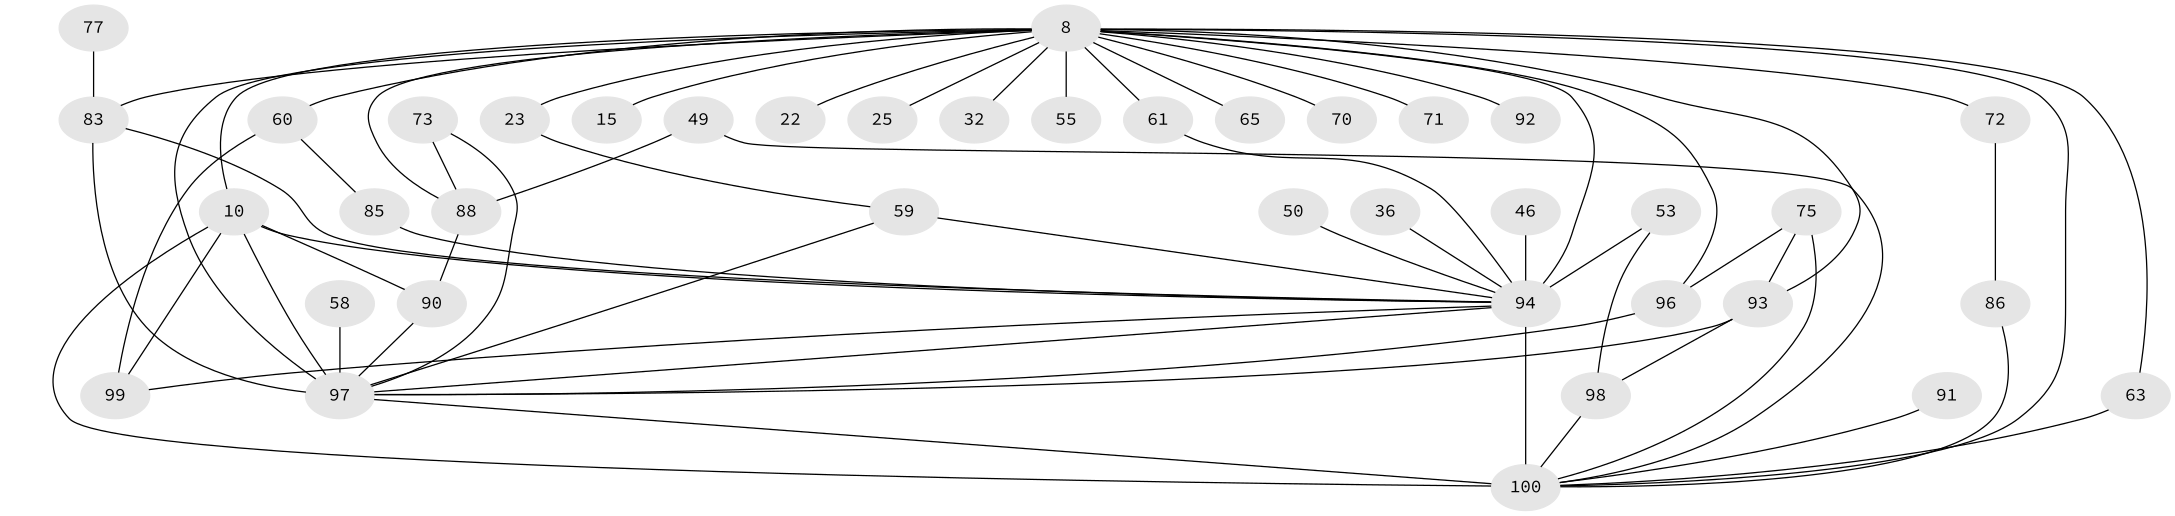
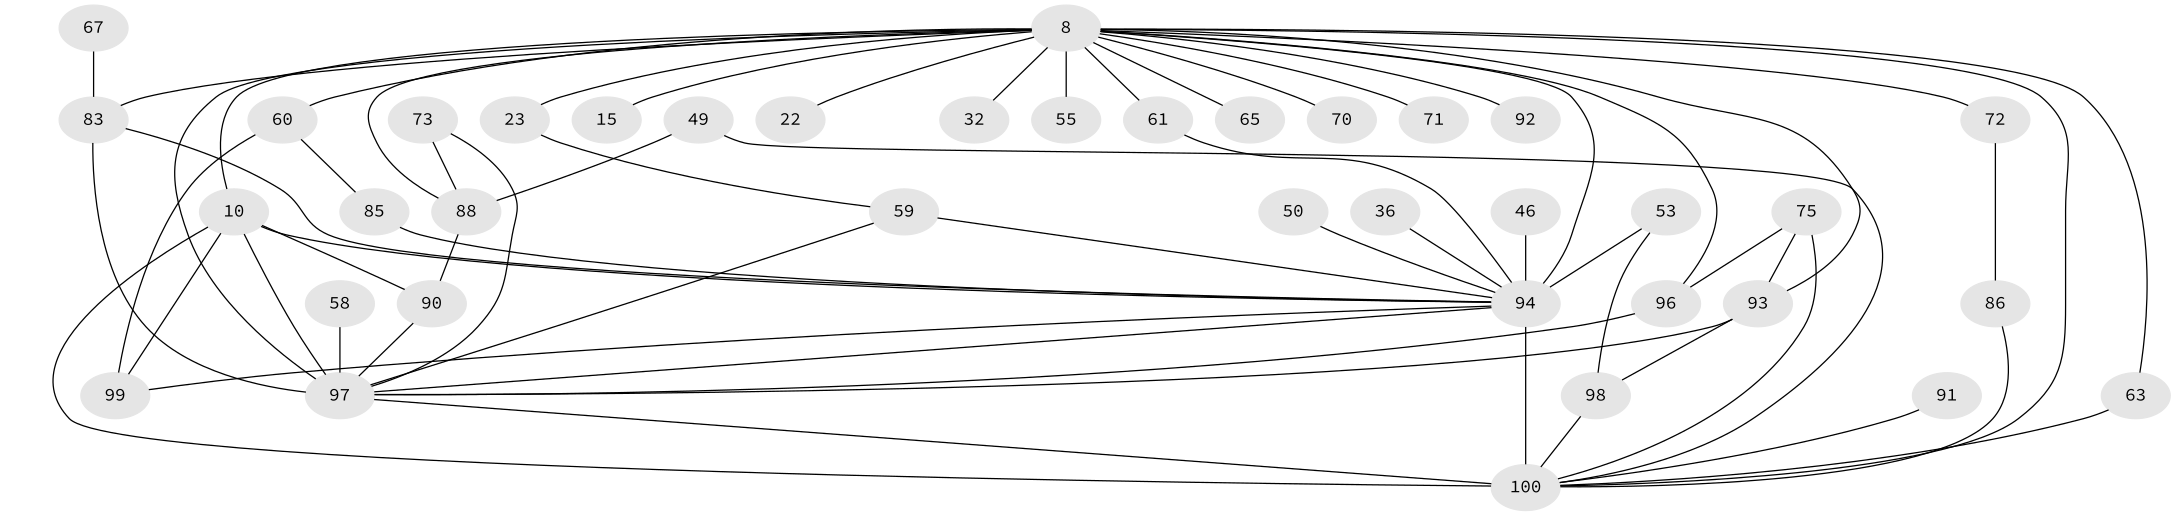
(94, 28) -> (94, 28)
(882, 120) -> none
